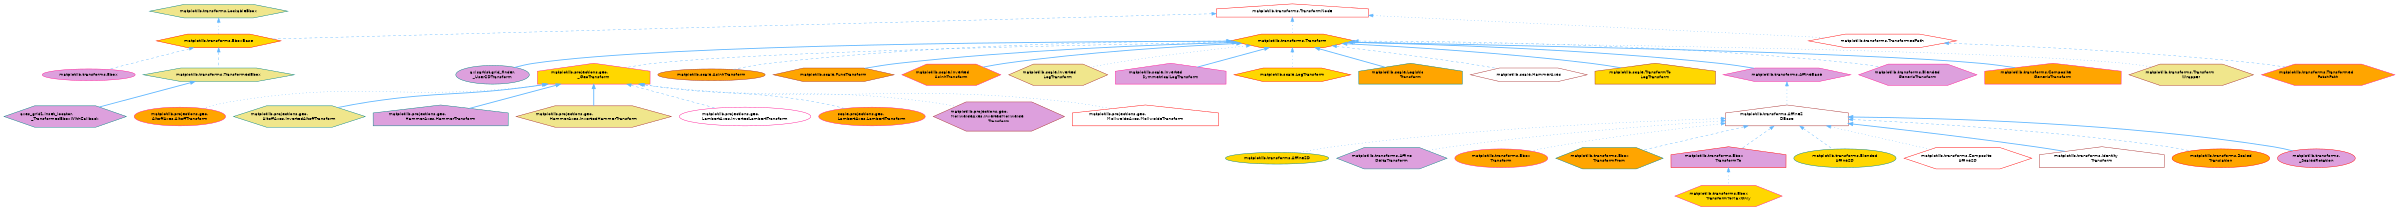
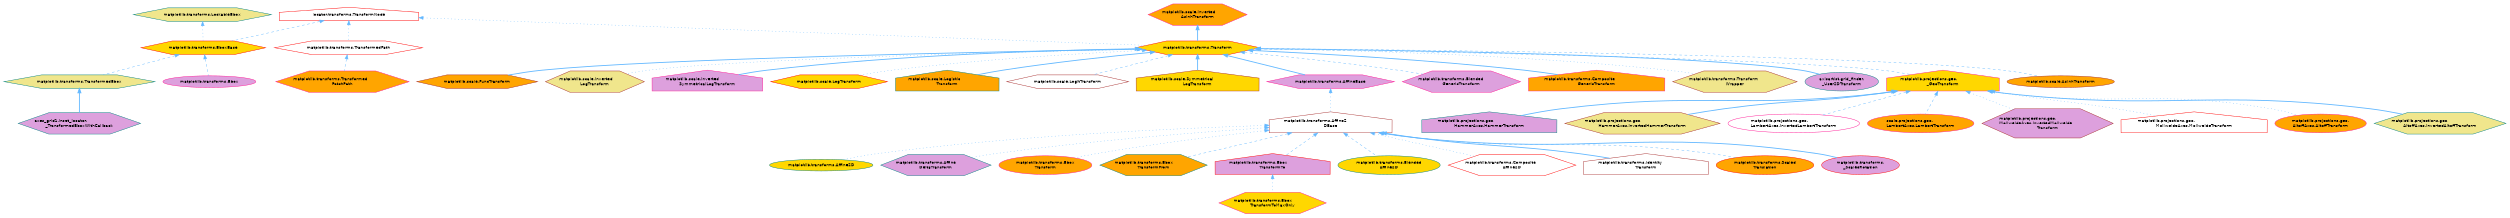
(1292, 11) -> (349, 15)
(1110, 52) -> (1198, 35)
(1529, 75) -> (1068, 82)
(1655, 75) -> (1198, 82)
